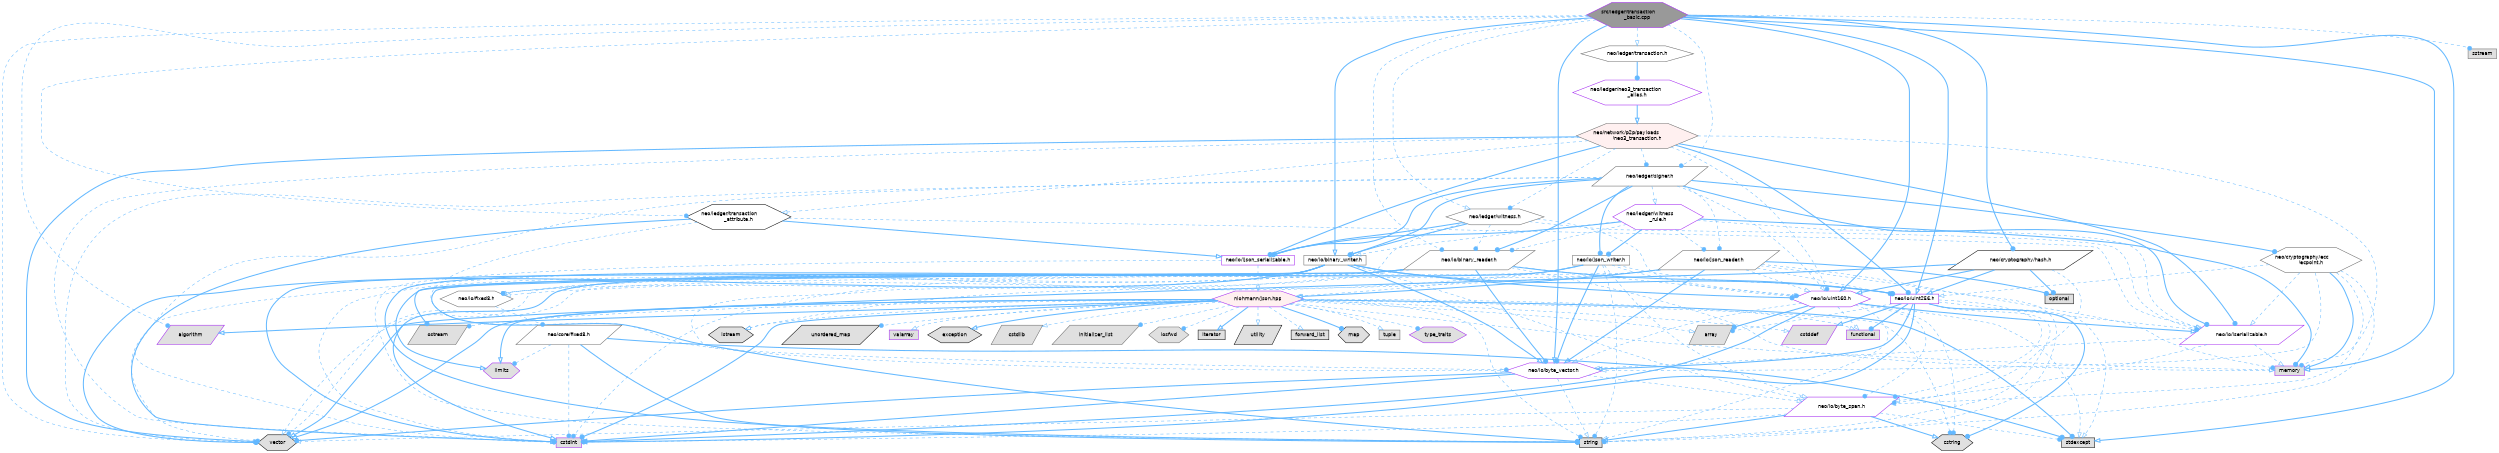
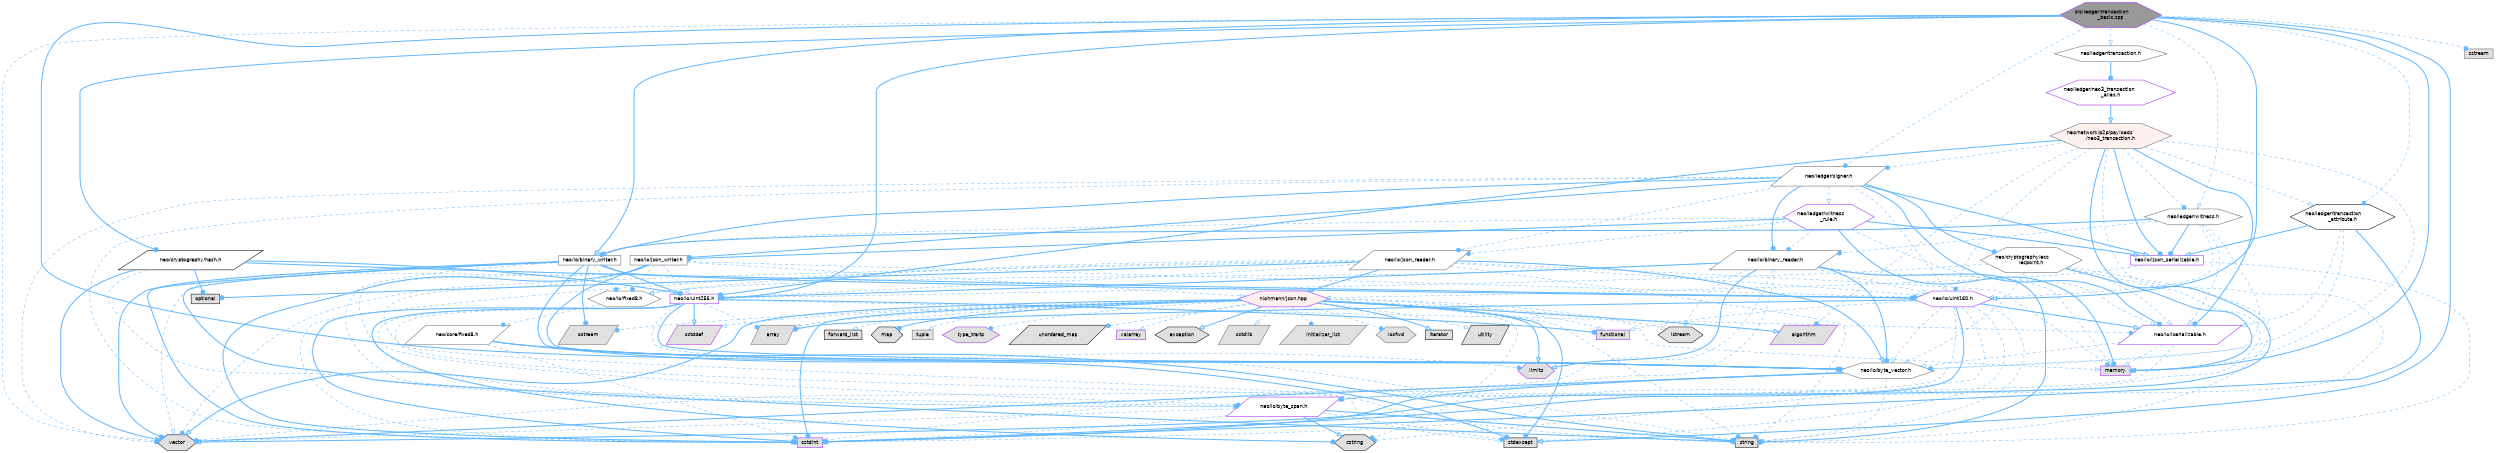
(632, 32) -> (1950, 222)
(1384, 66) -> none
(1554, 371) -> (1886, 371)
